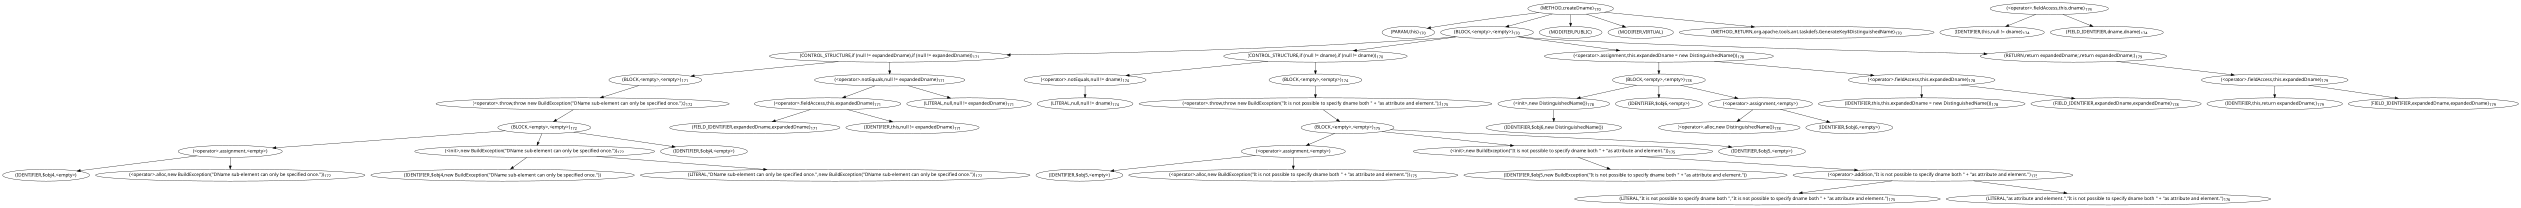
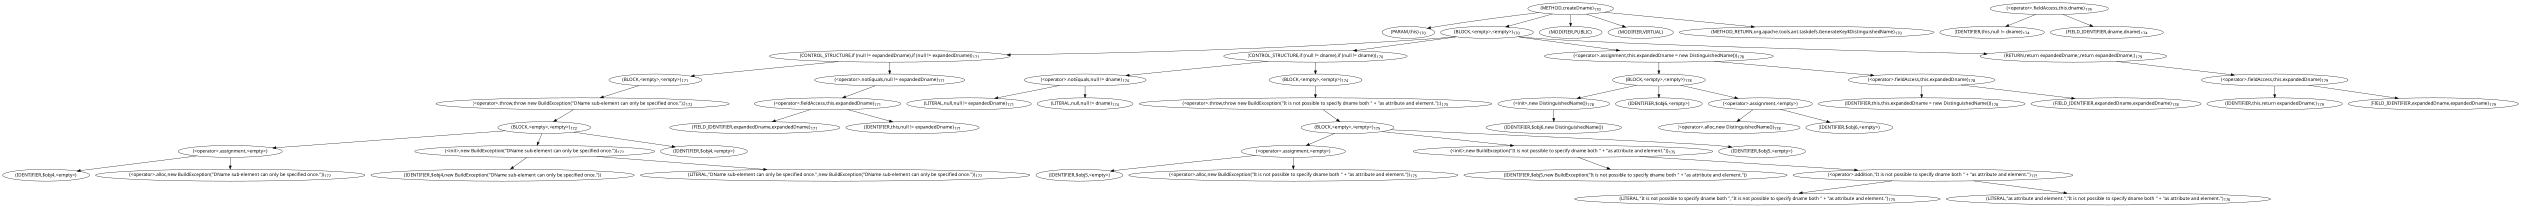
(928, 91) -> (1029, 92)
